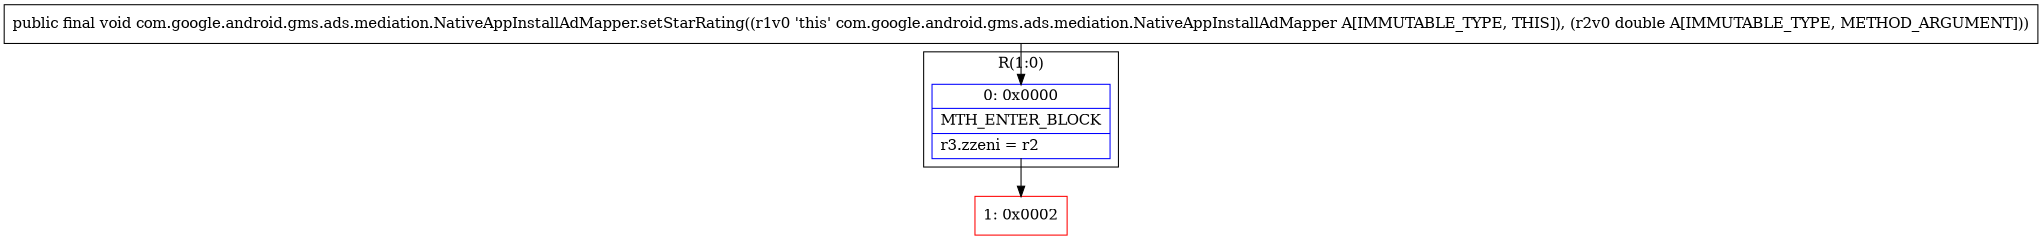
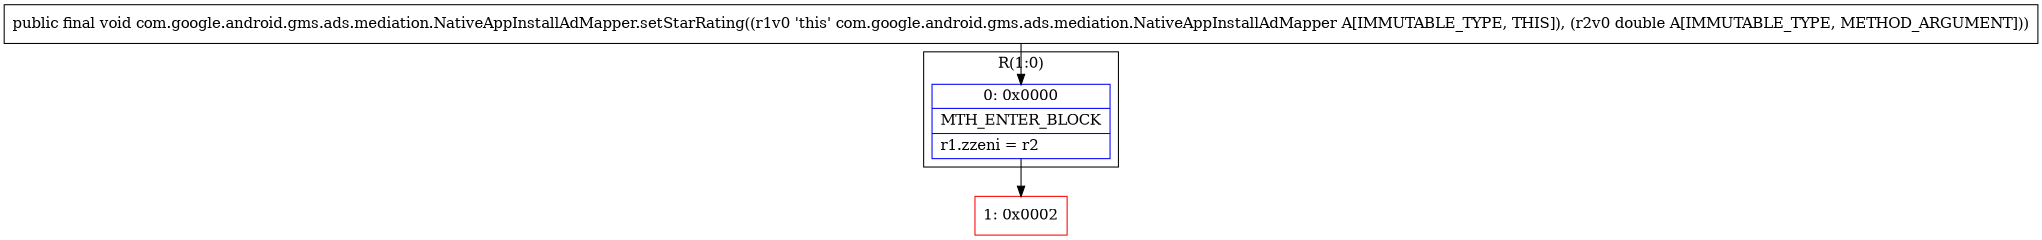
(990, 146) -> (990, 146)
